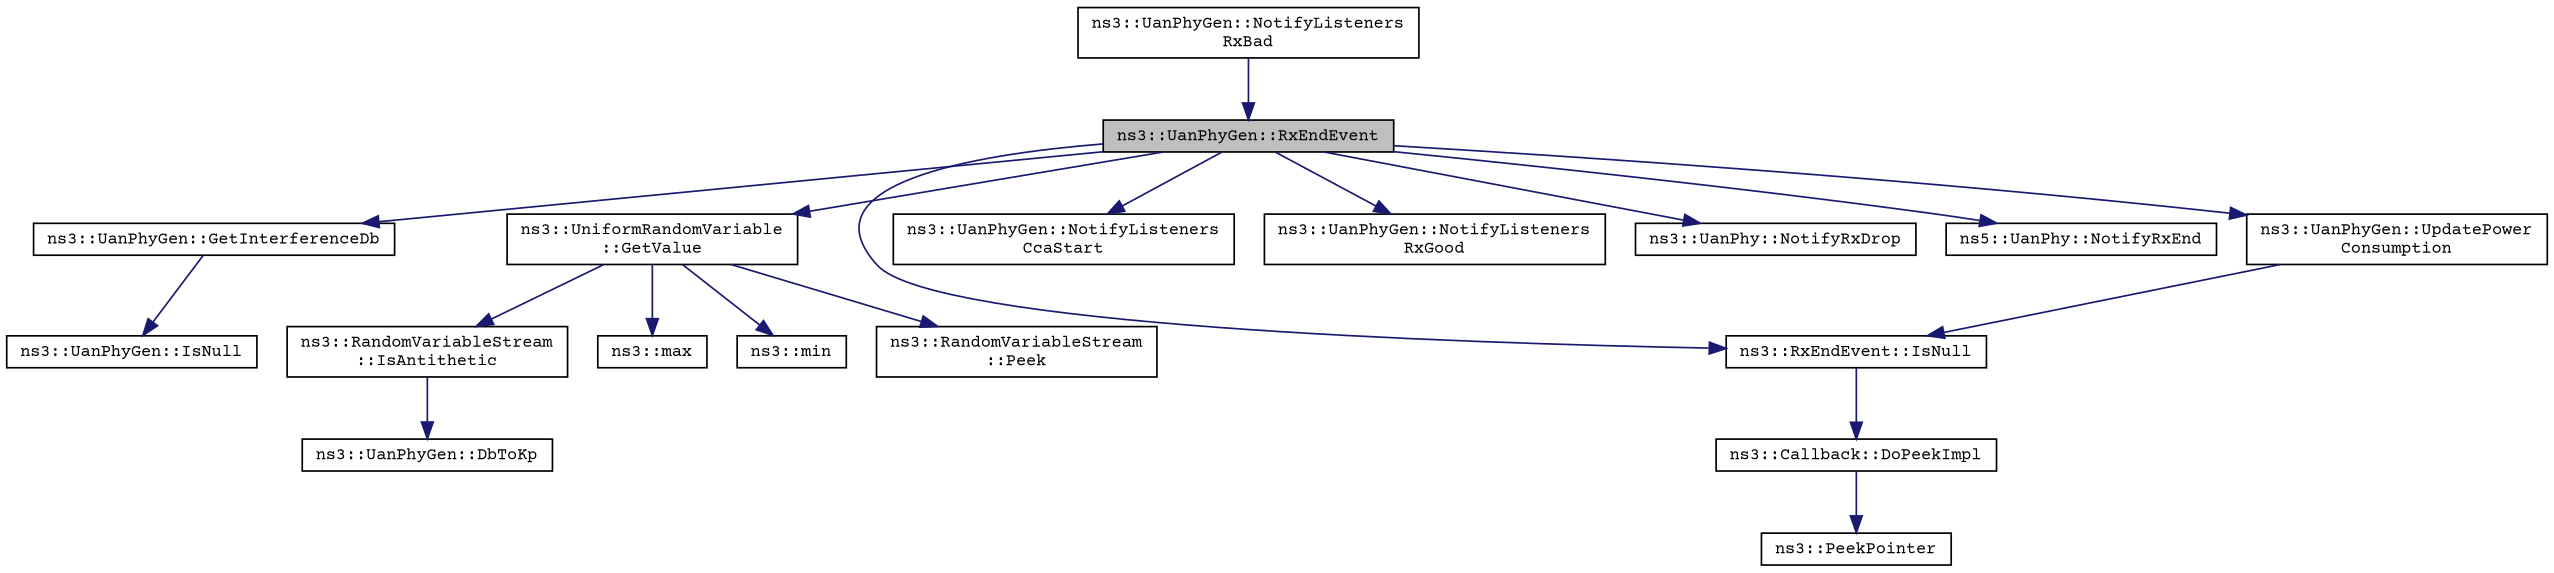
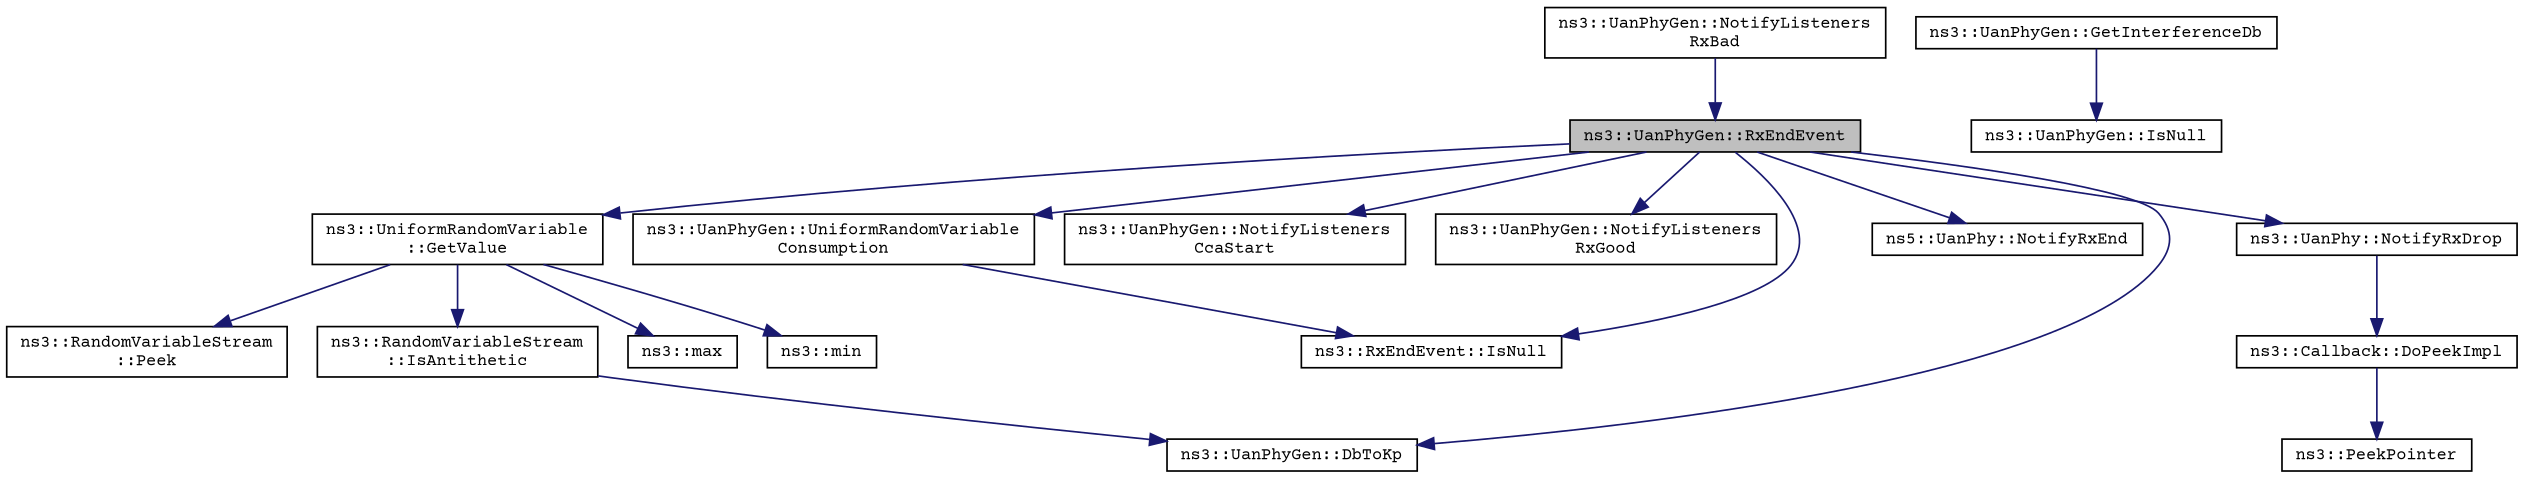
(741, 187) -> (1990, 353)
(2397, 239) -> (834, 239)
(1856, 395) -> (2377, 287)
